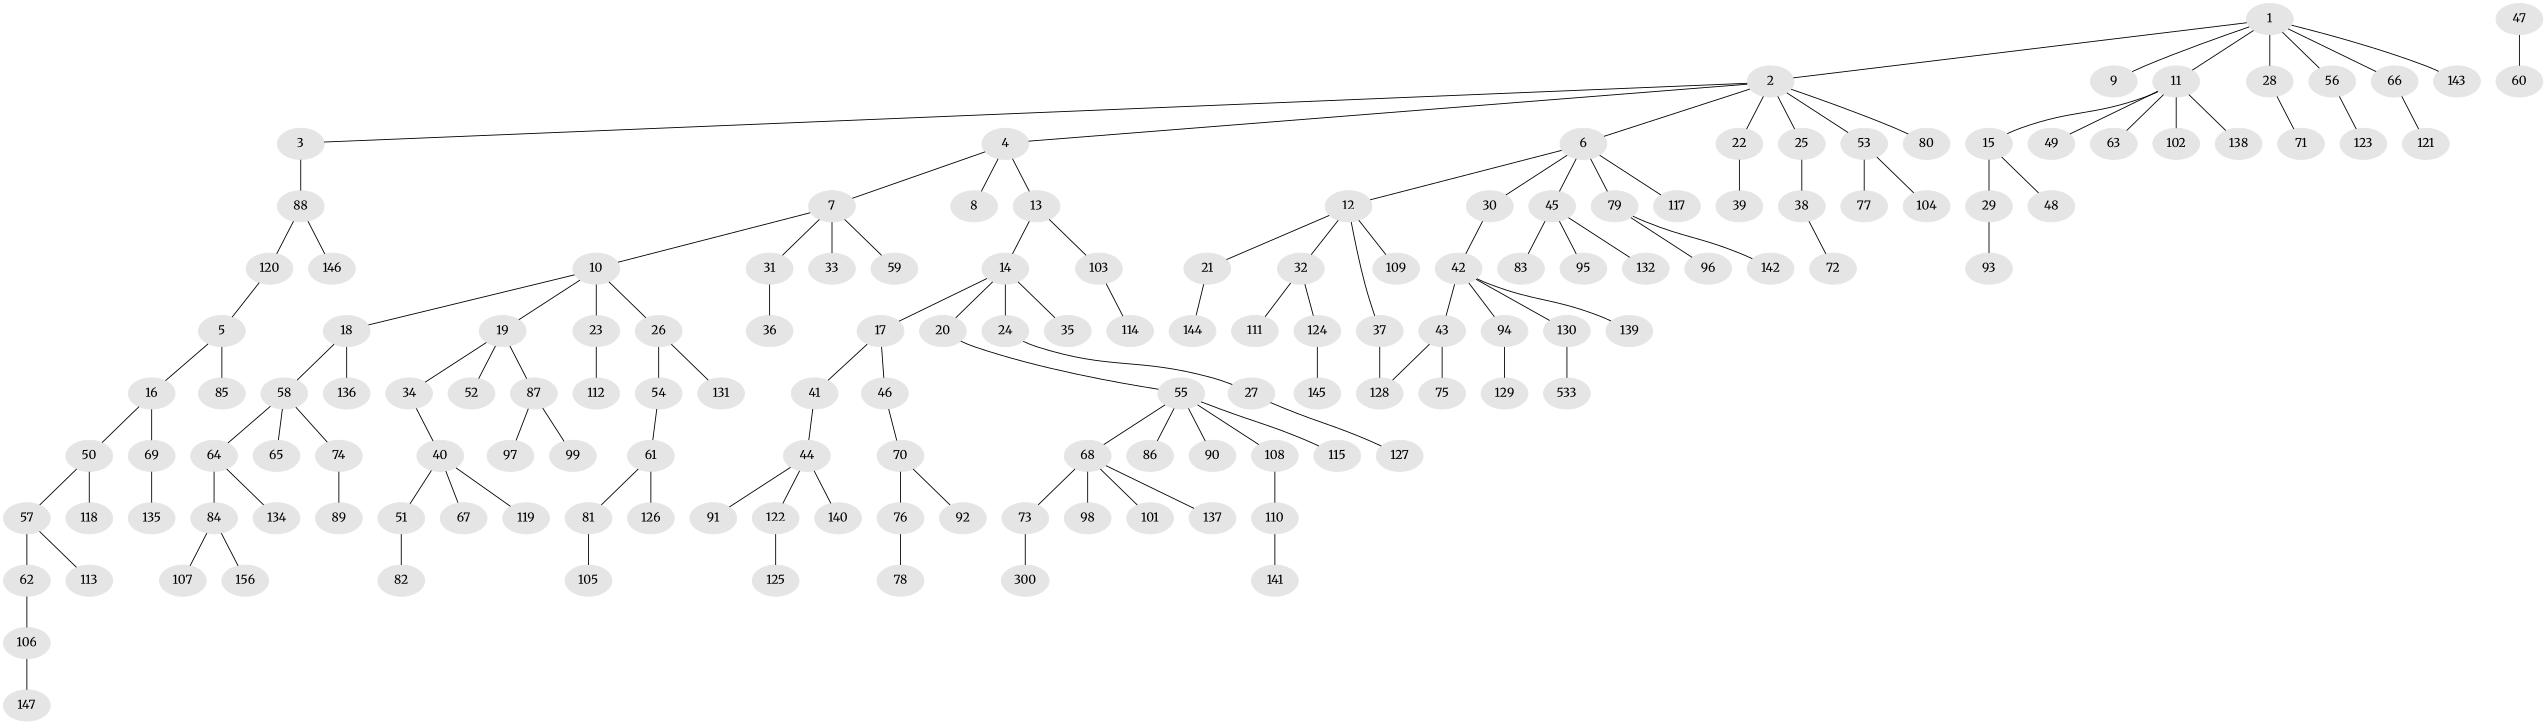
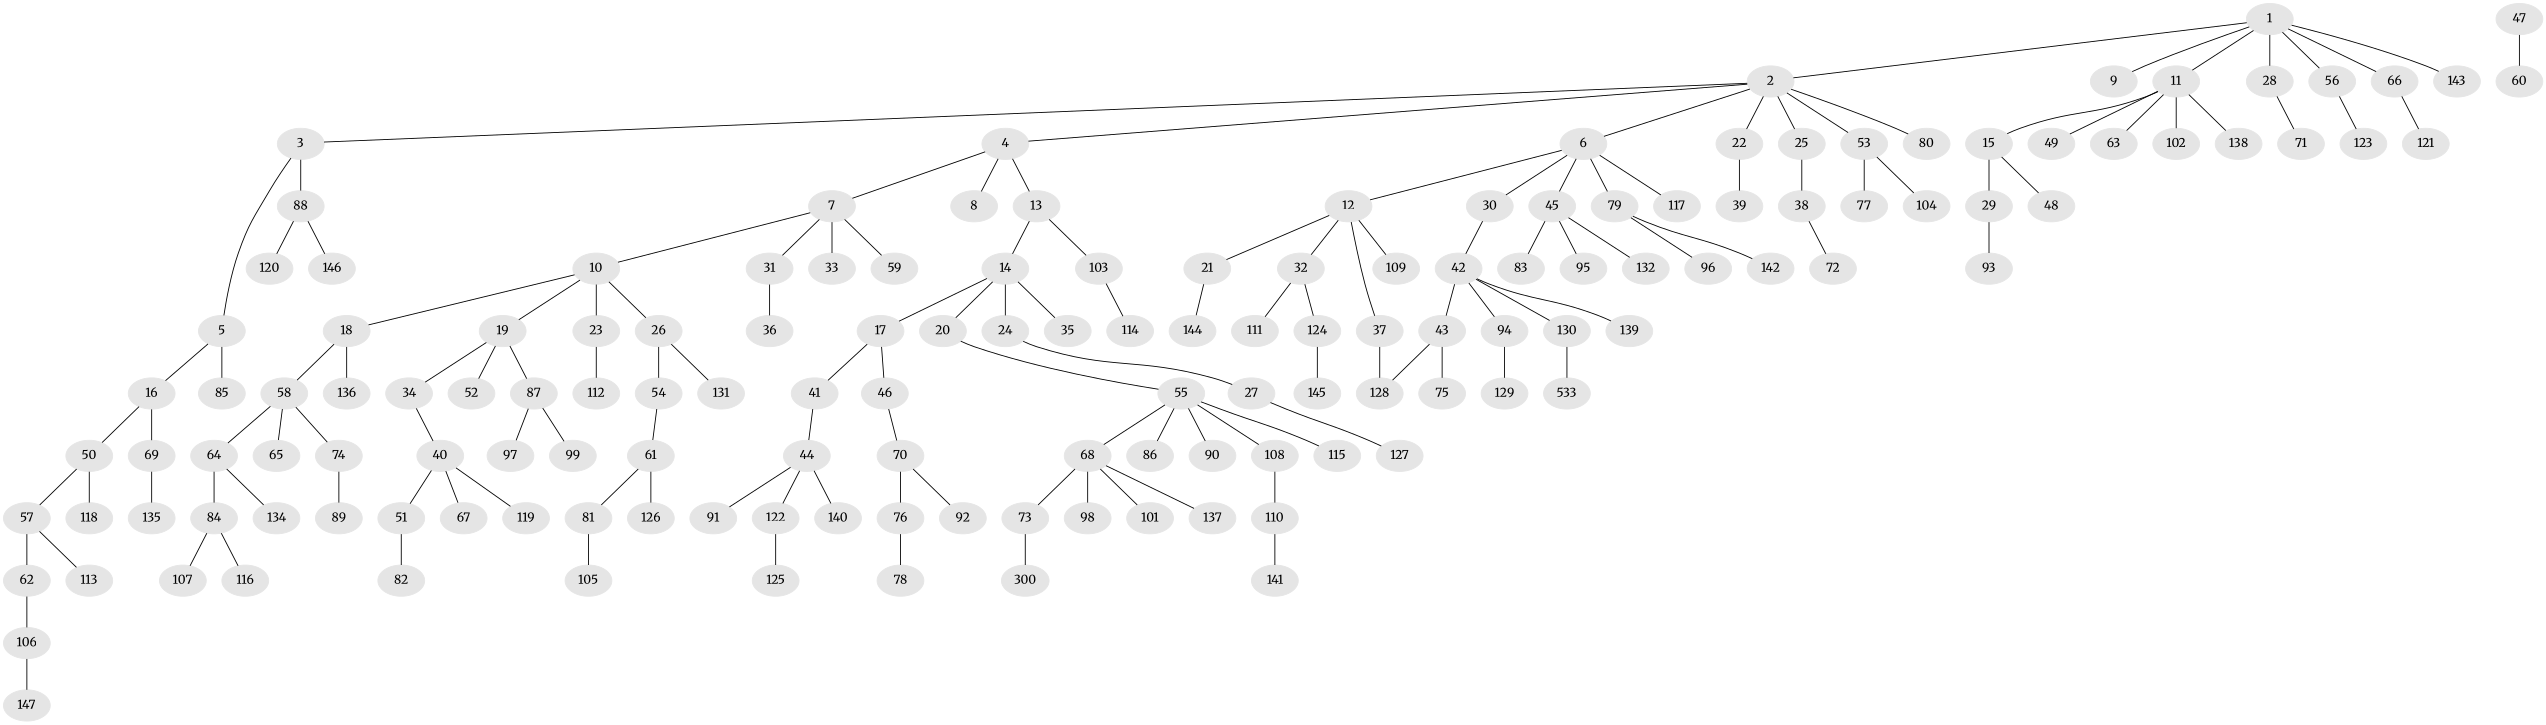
(246, 300) -> (246, 232)
(245, 581) -> (245, 581)
